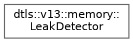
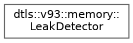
(67, 21) -> (67, 21)
